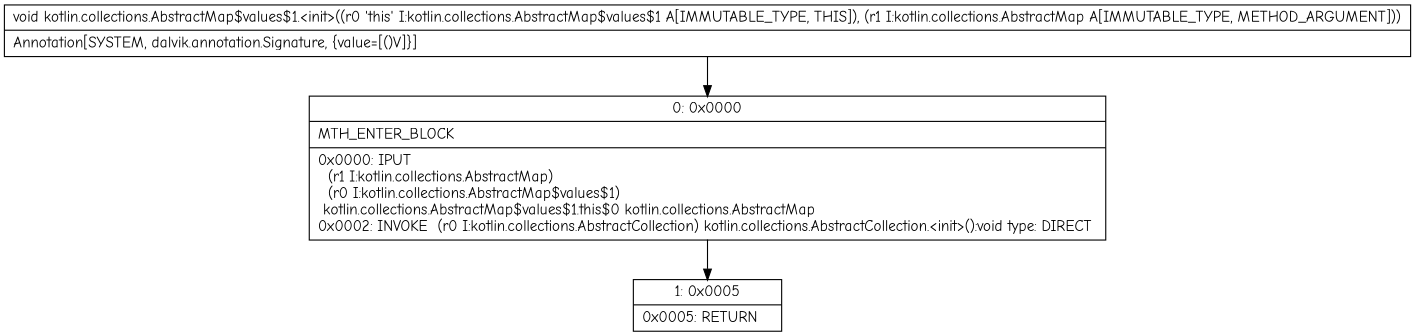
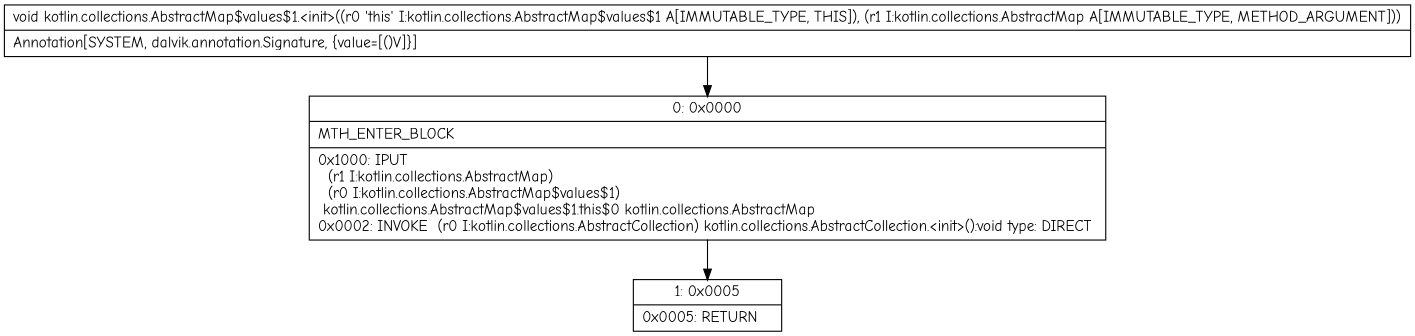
(370, 160) -> (368, 160)
